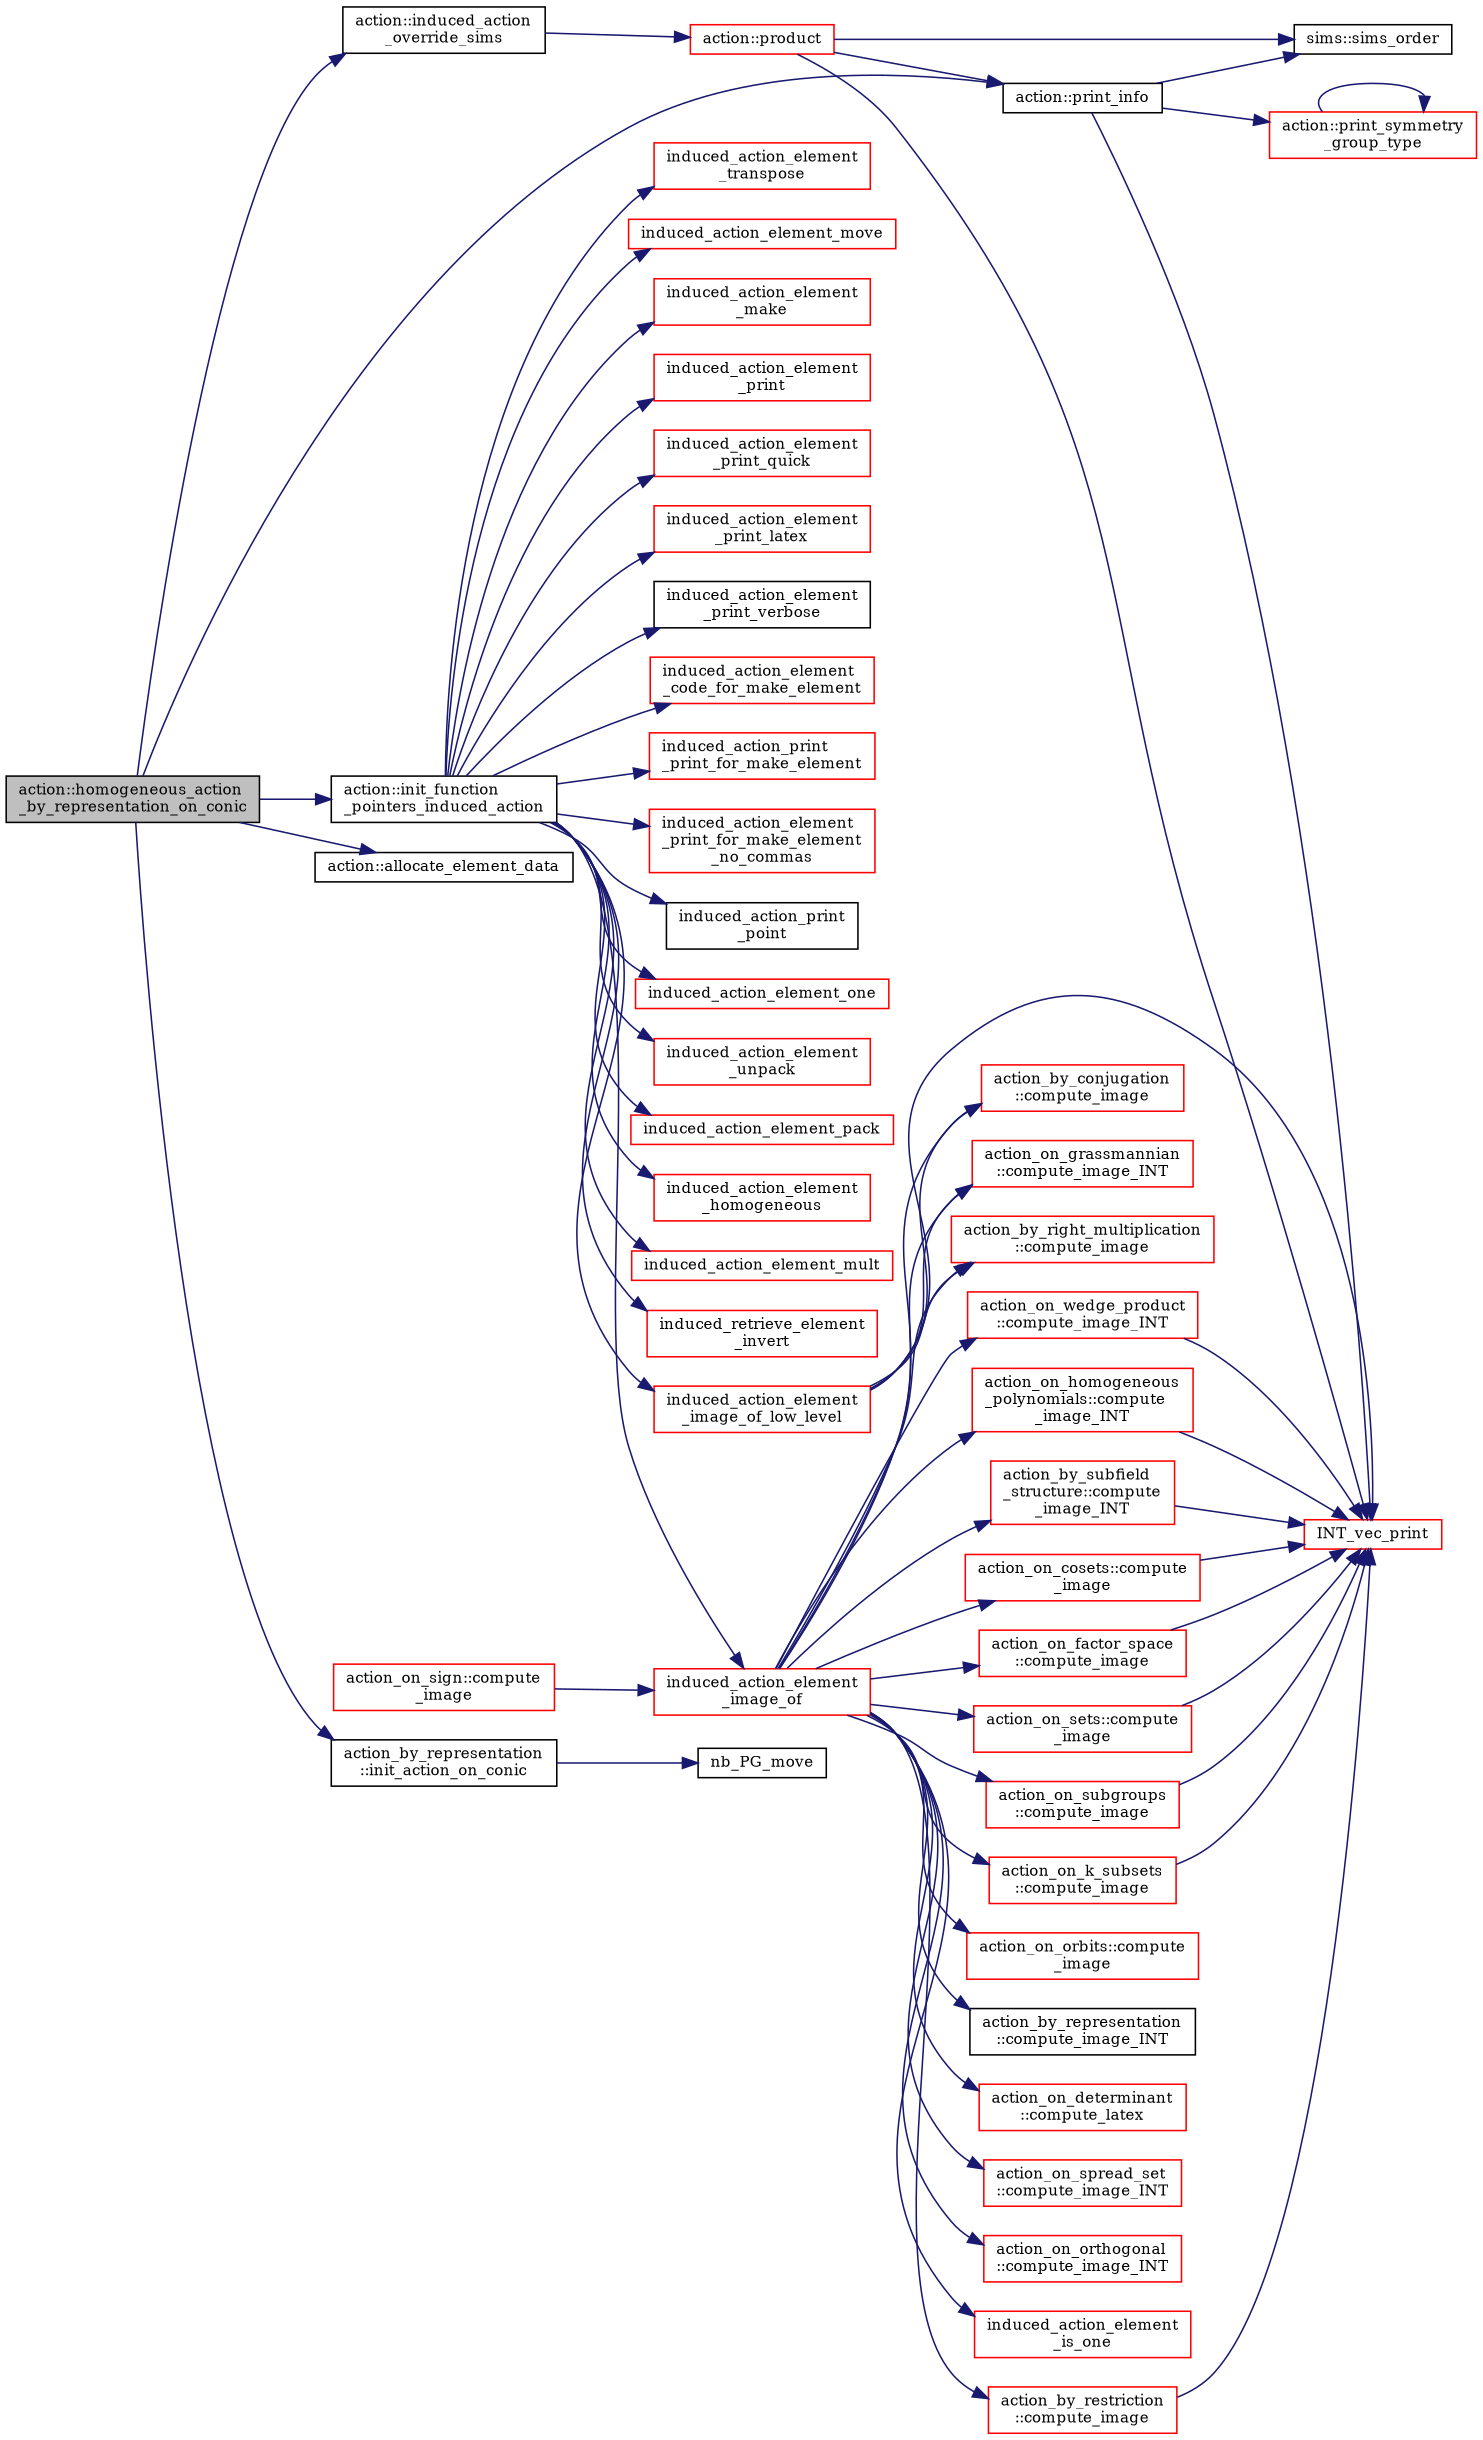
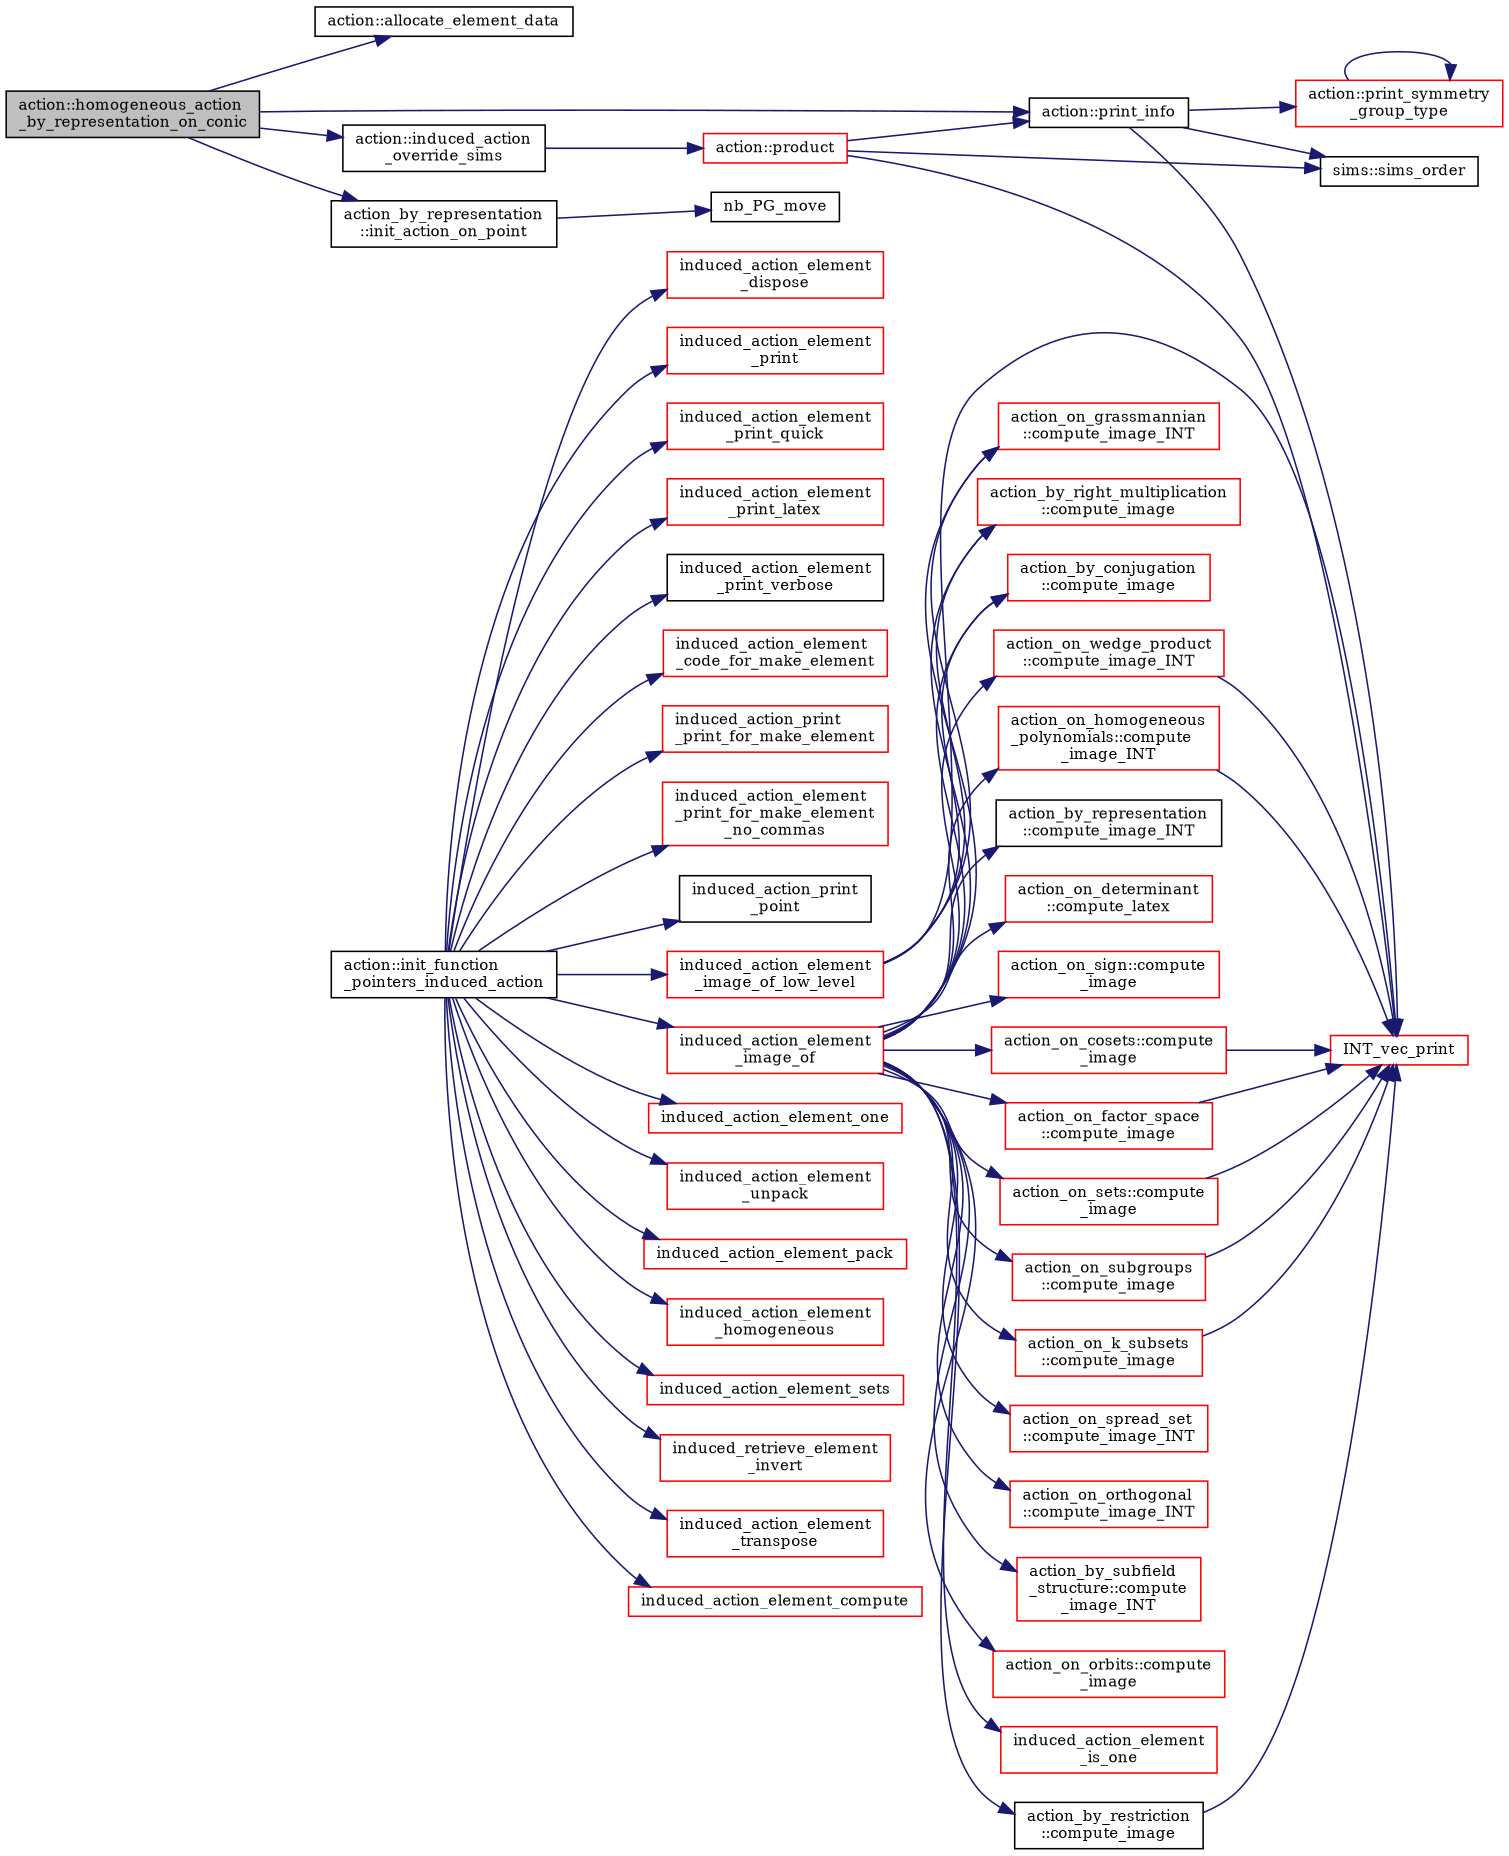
(762, 234) -> (775, 1602)
(762, 302) -> (775, 275)
(287, 799) -> none
(762, 1266) -> (775, 1390)
(1232, 1514) -> none
(596, 1690) -> (937, 1013)
(444, 1763) -> (444, 224)
(1083, 2410) -> (1109, 1826)
